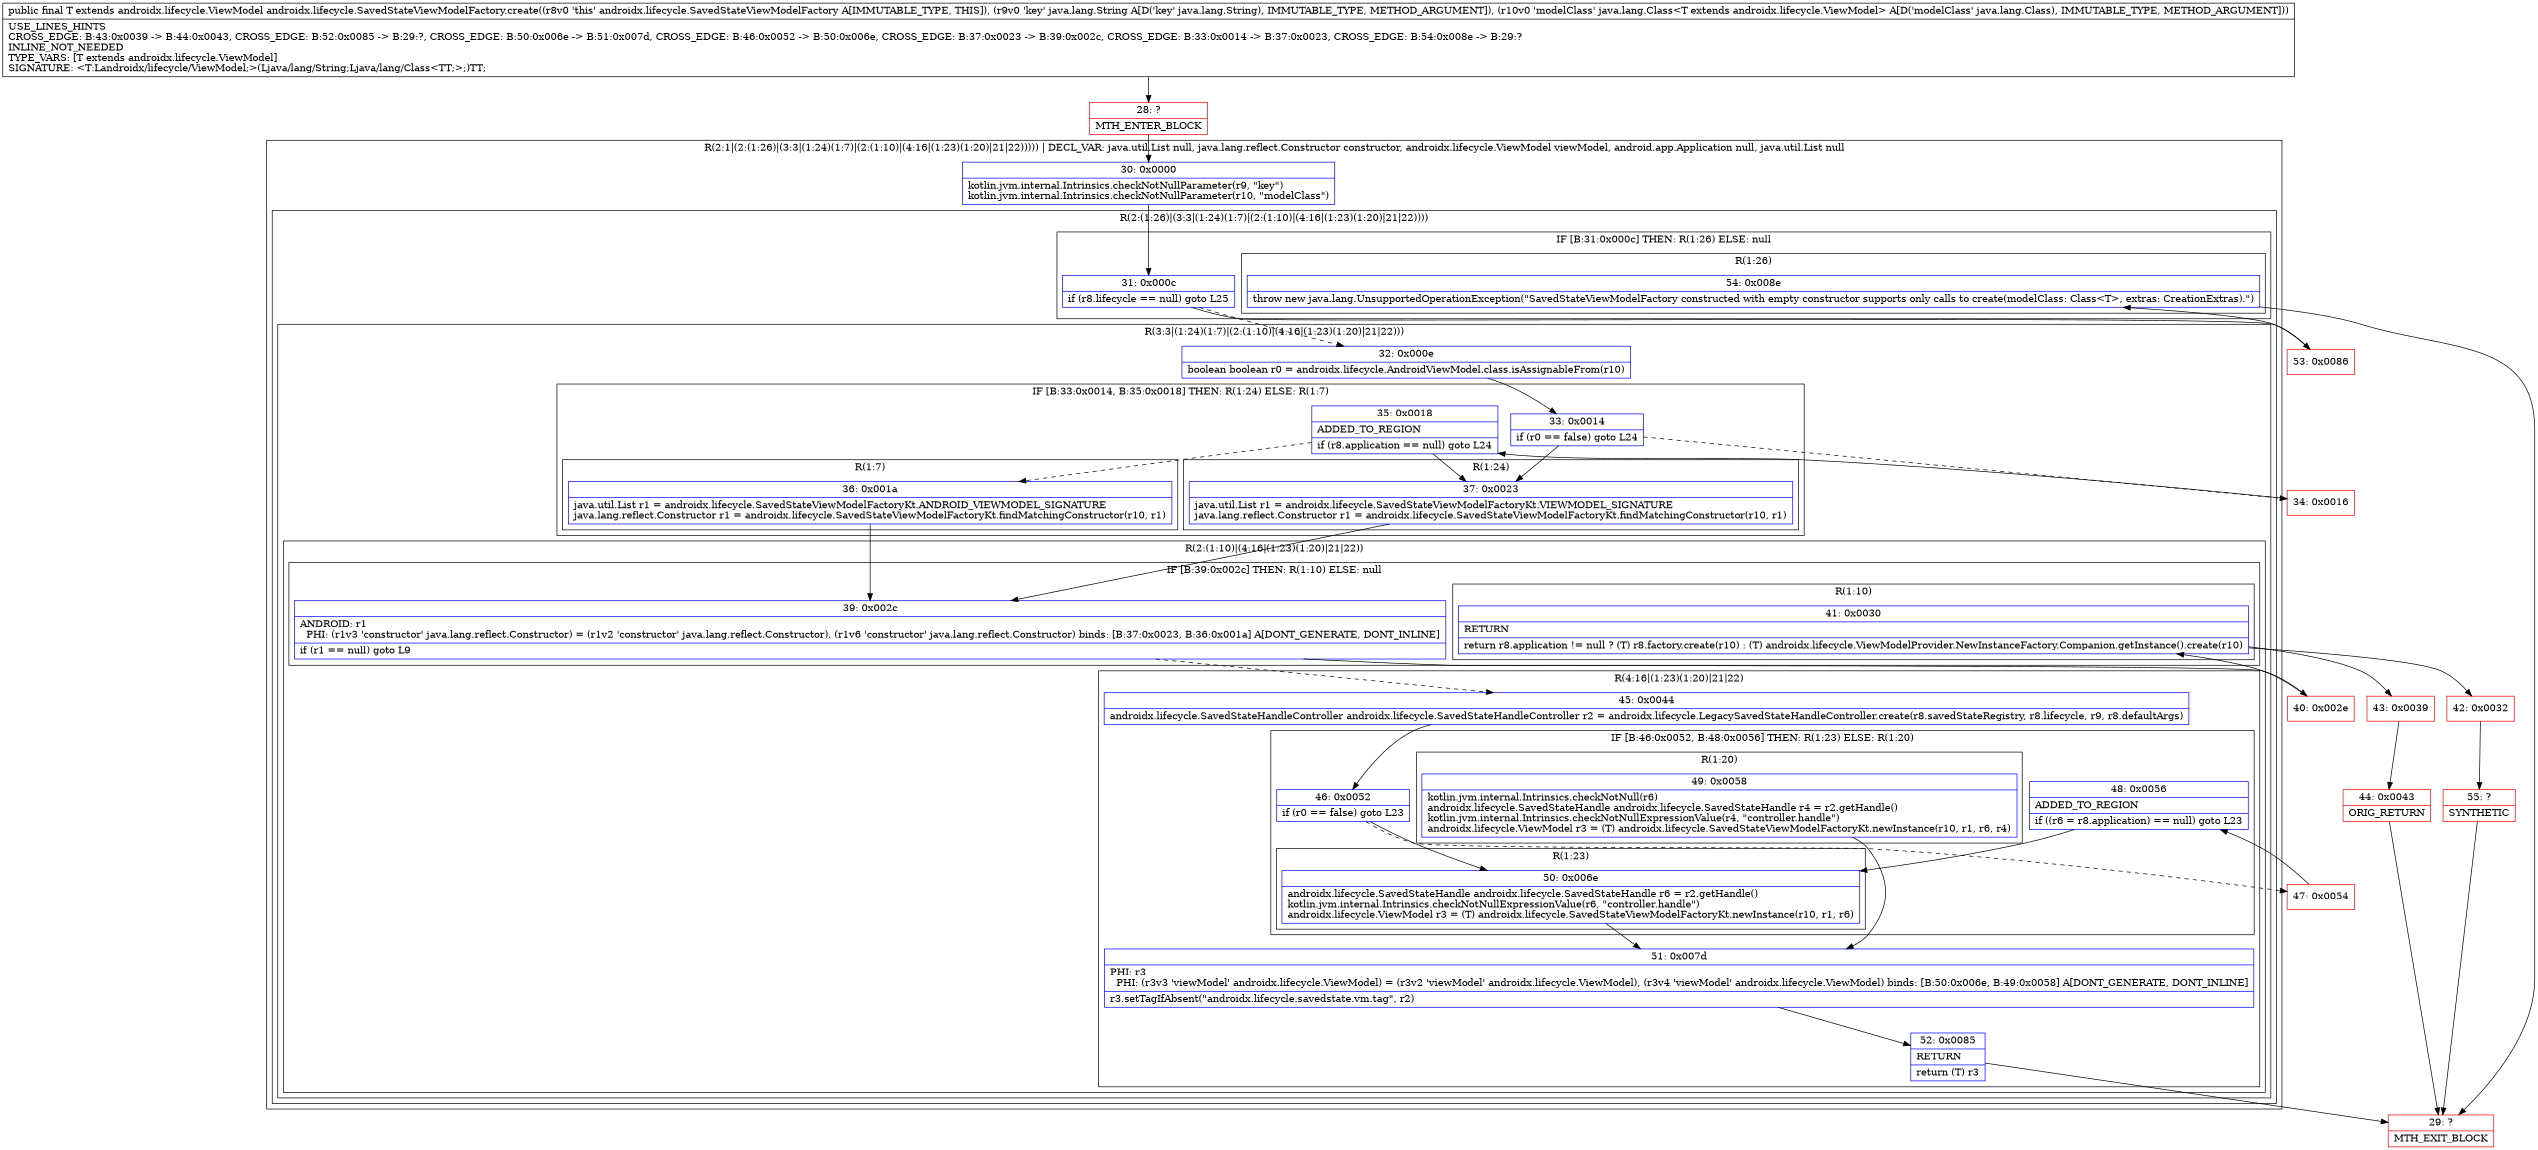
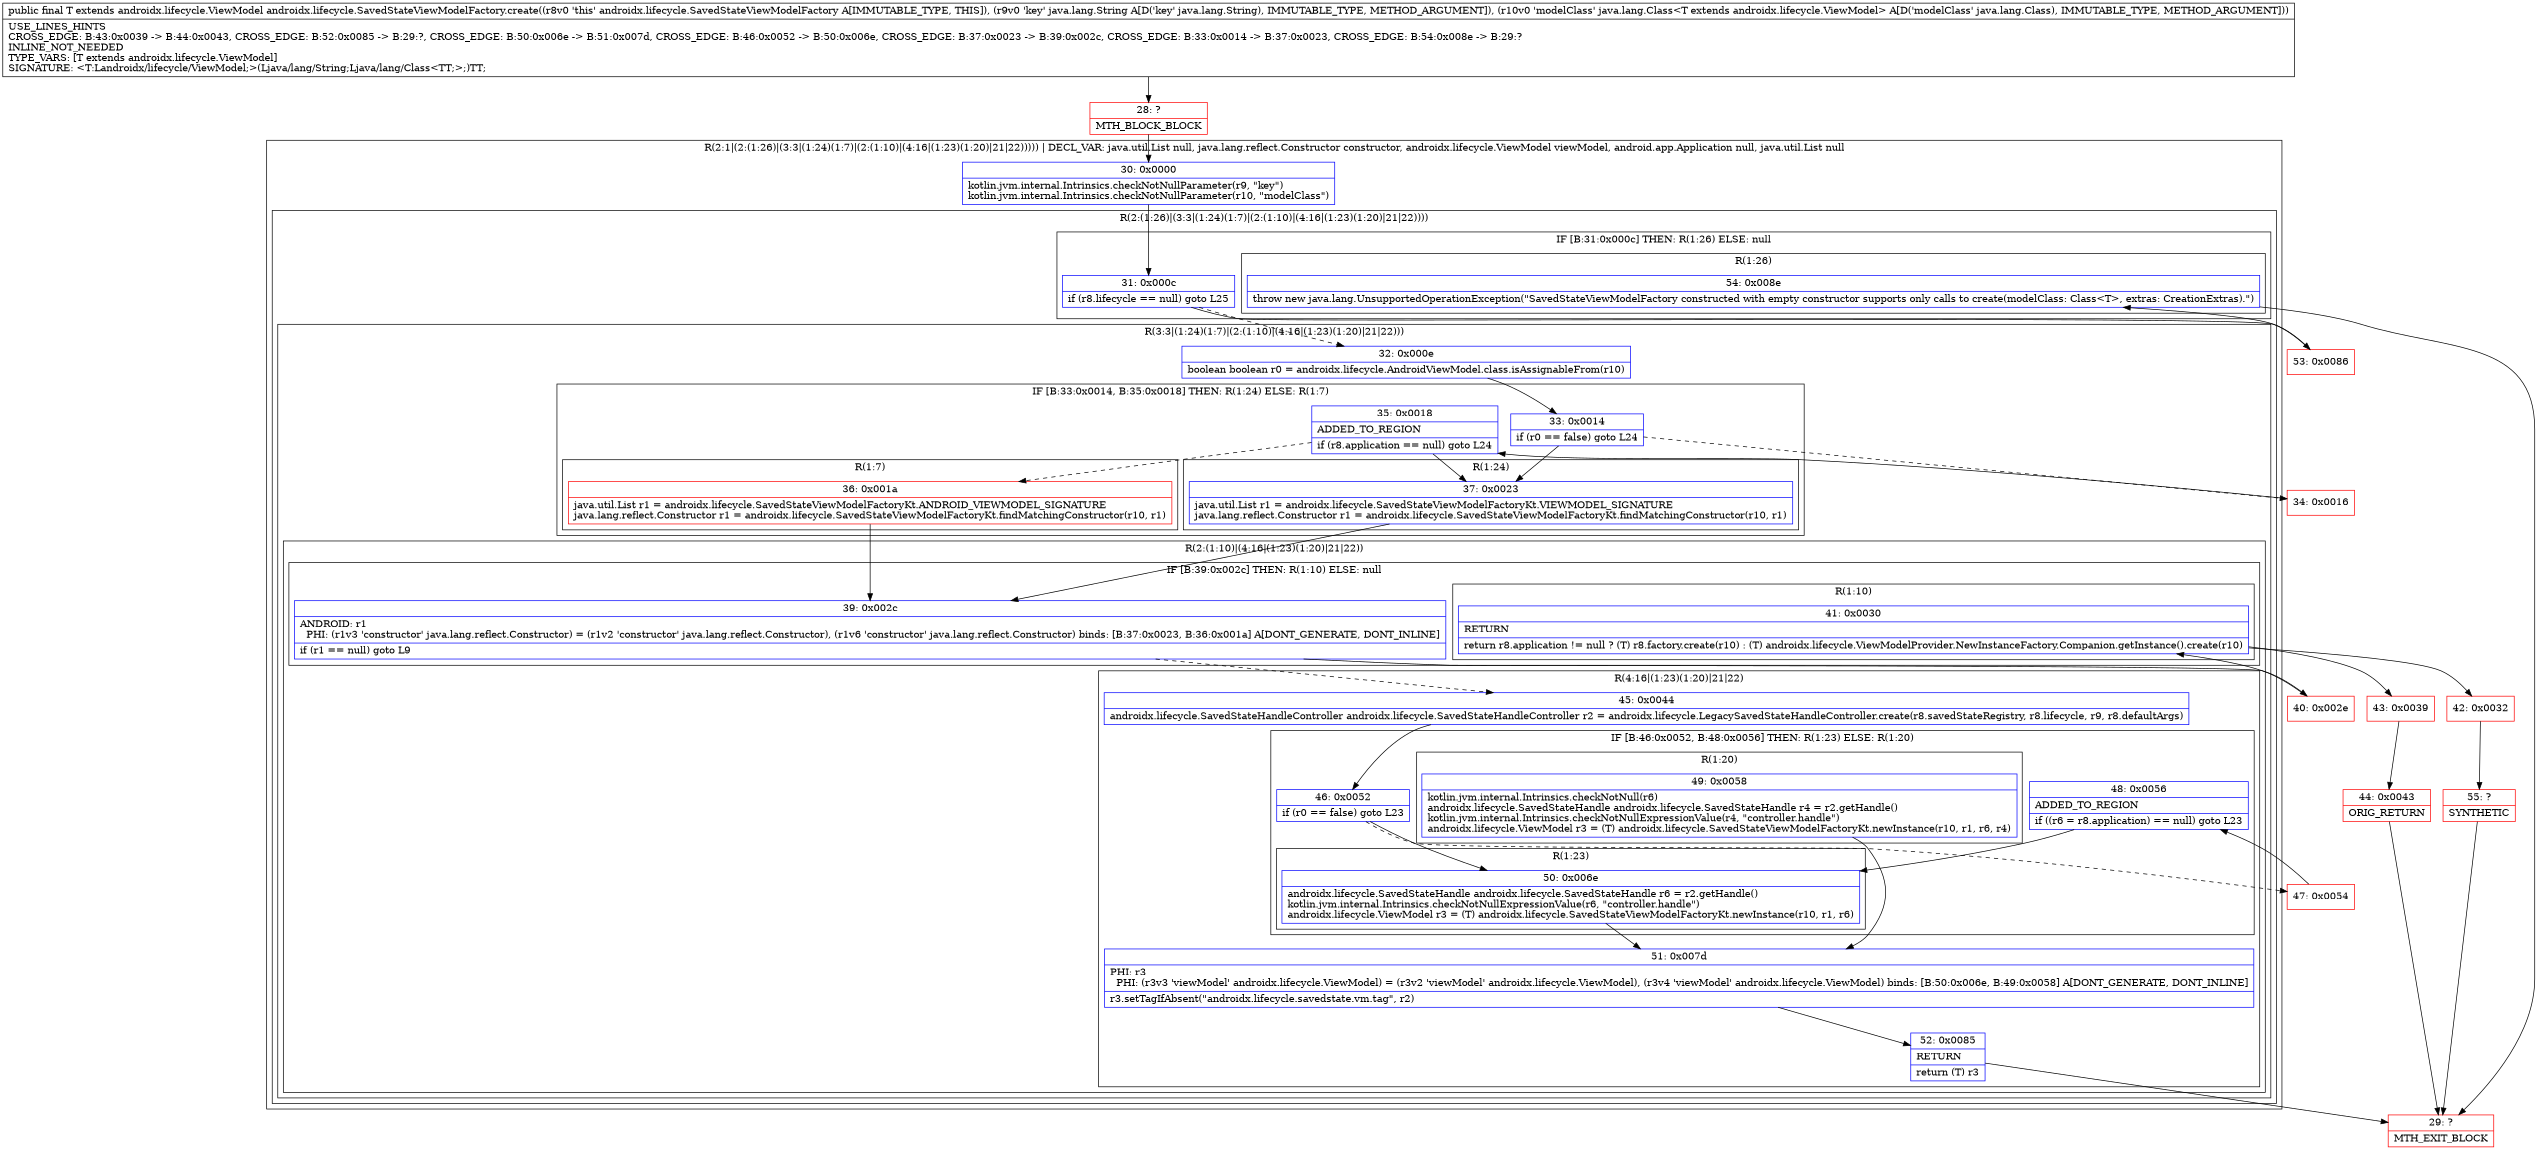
(1149, 126) -> (1149, 126)
(870, 503) -> (870, 503)
